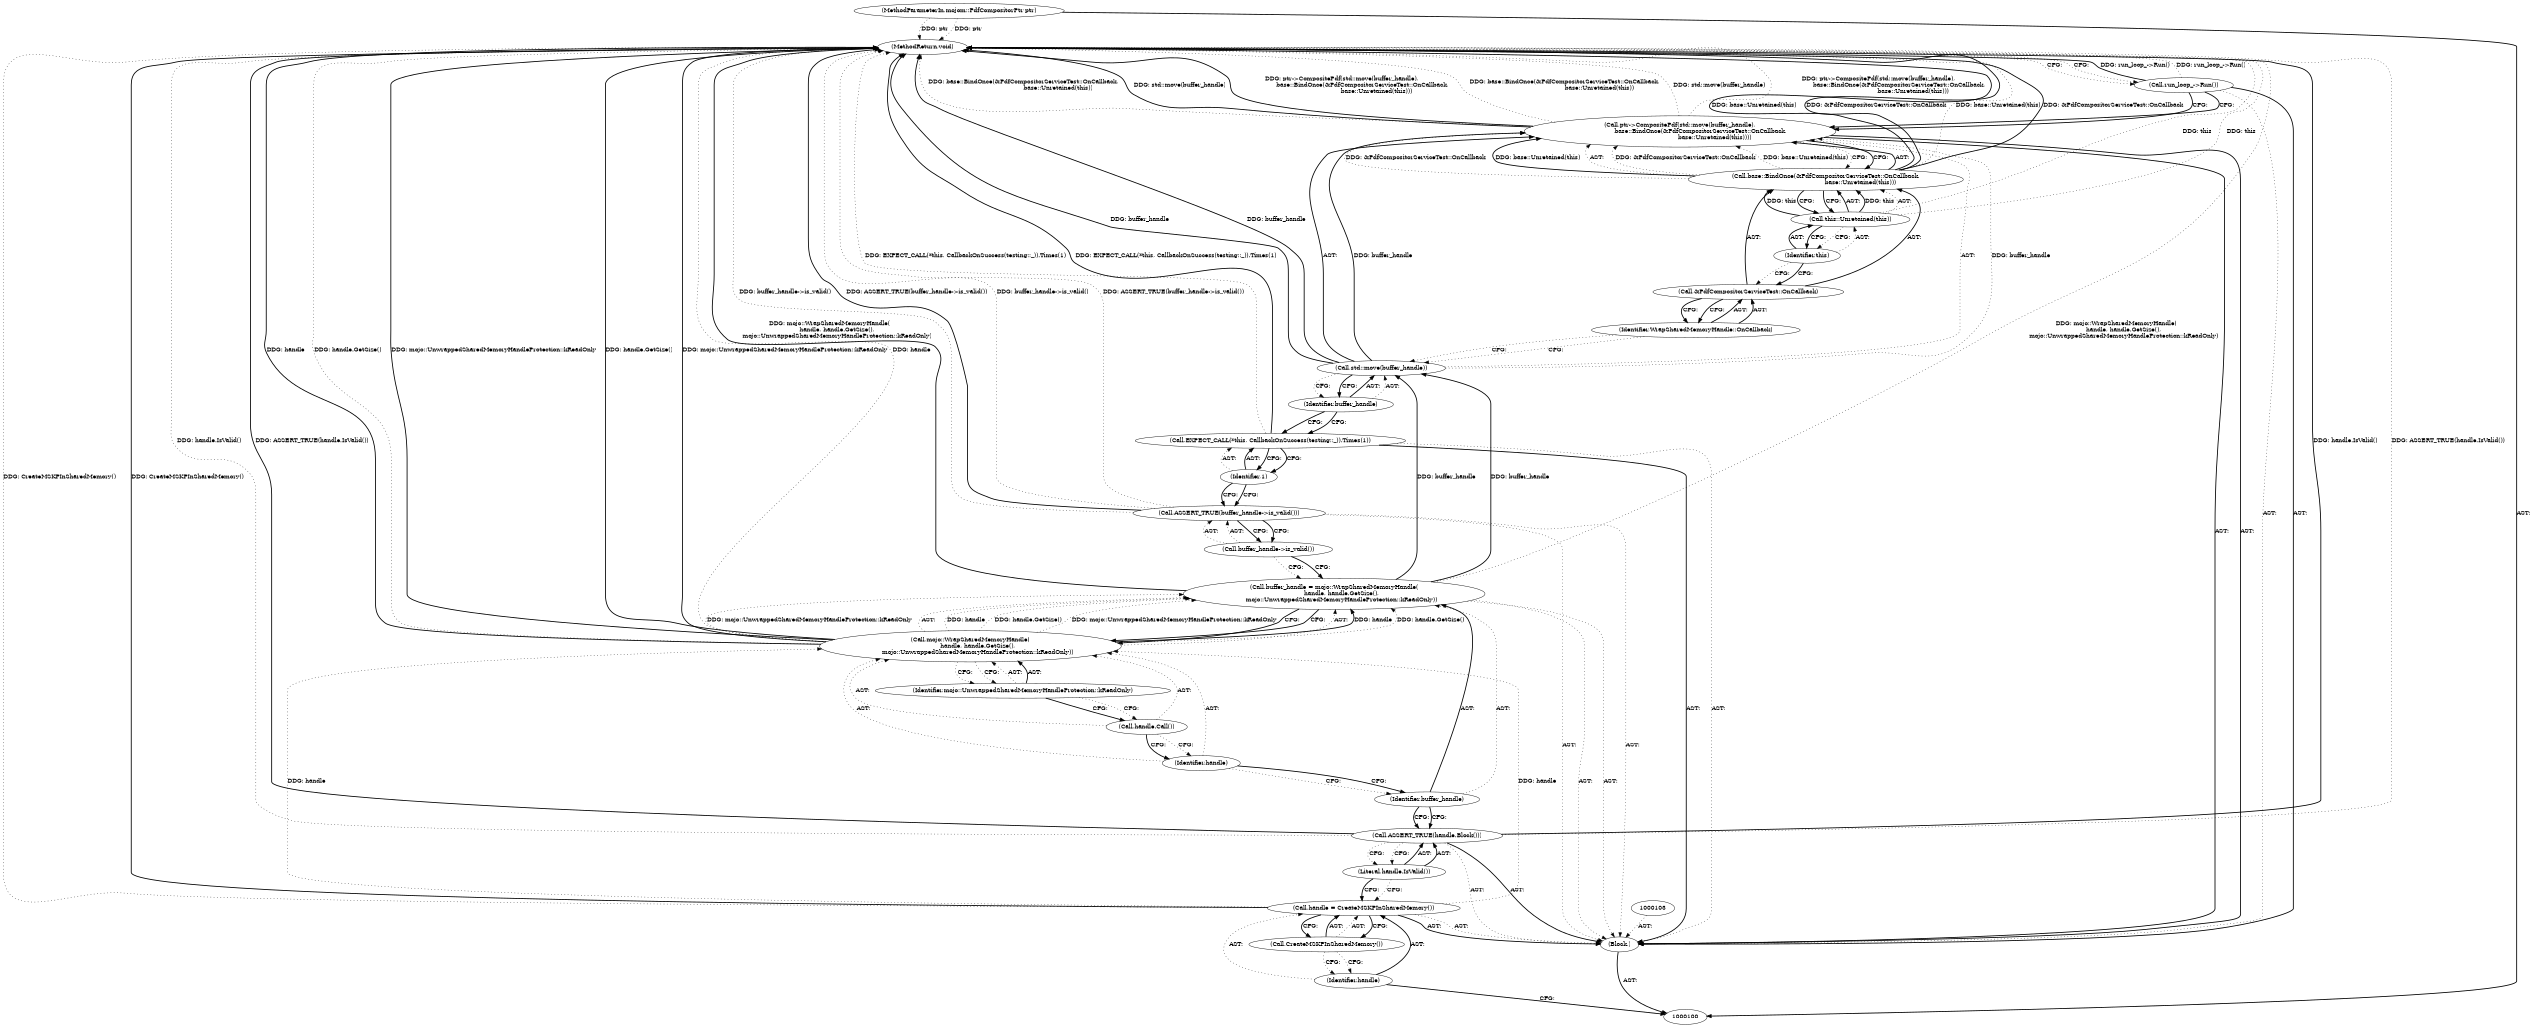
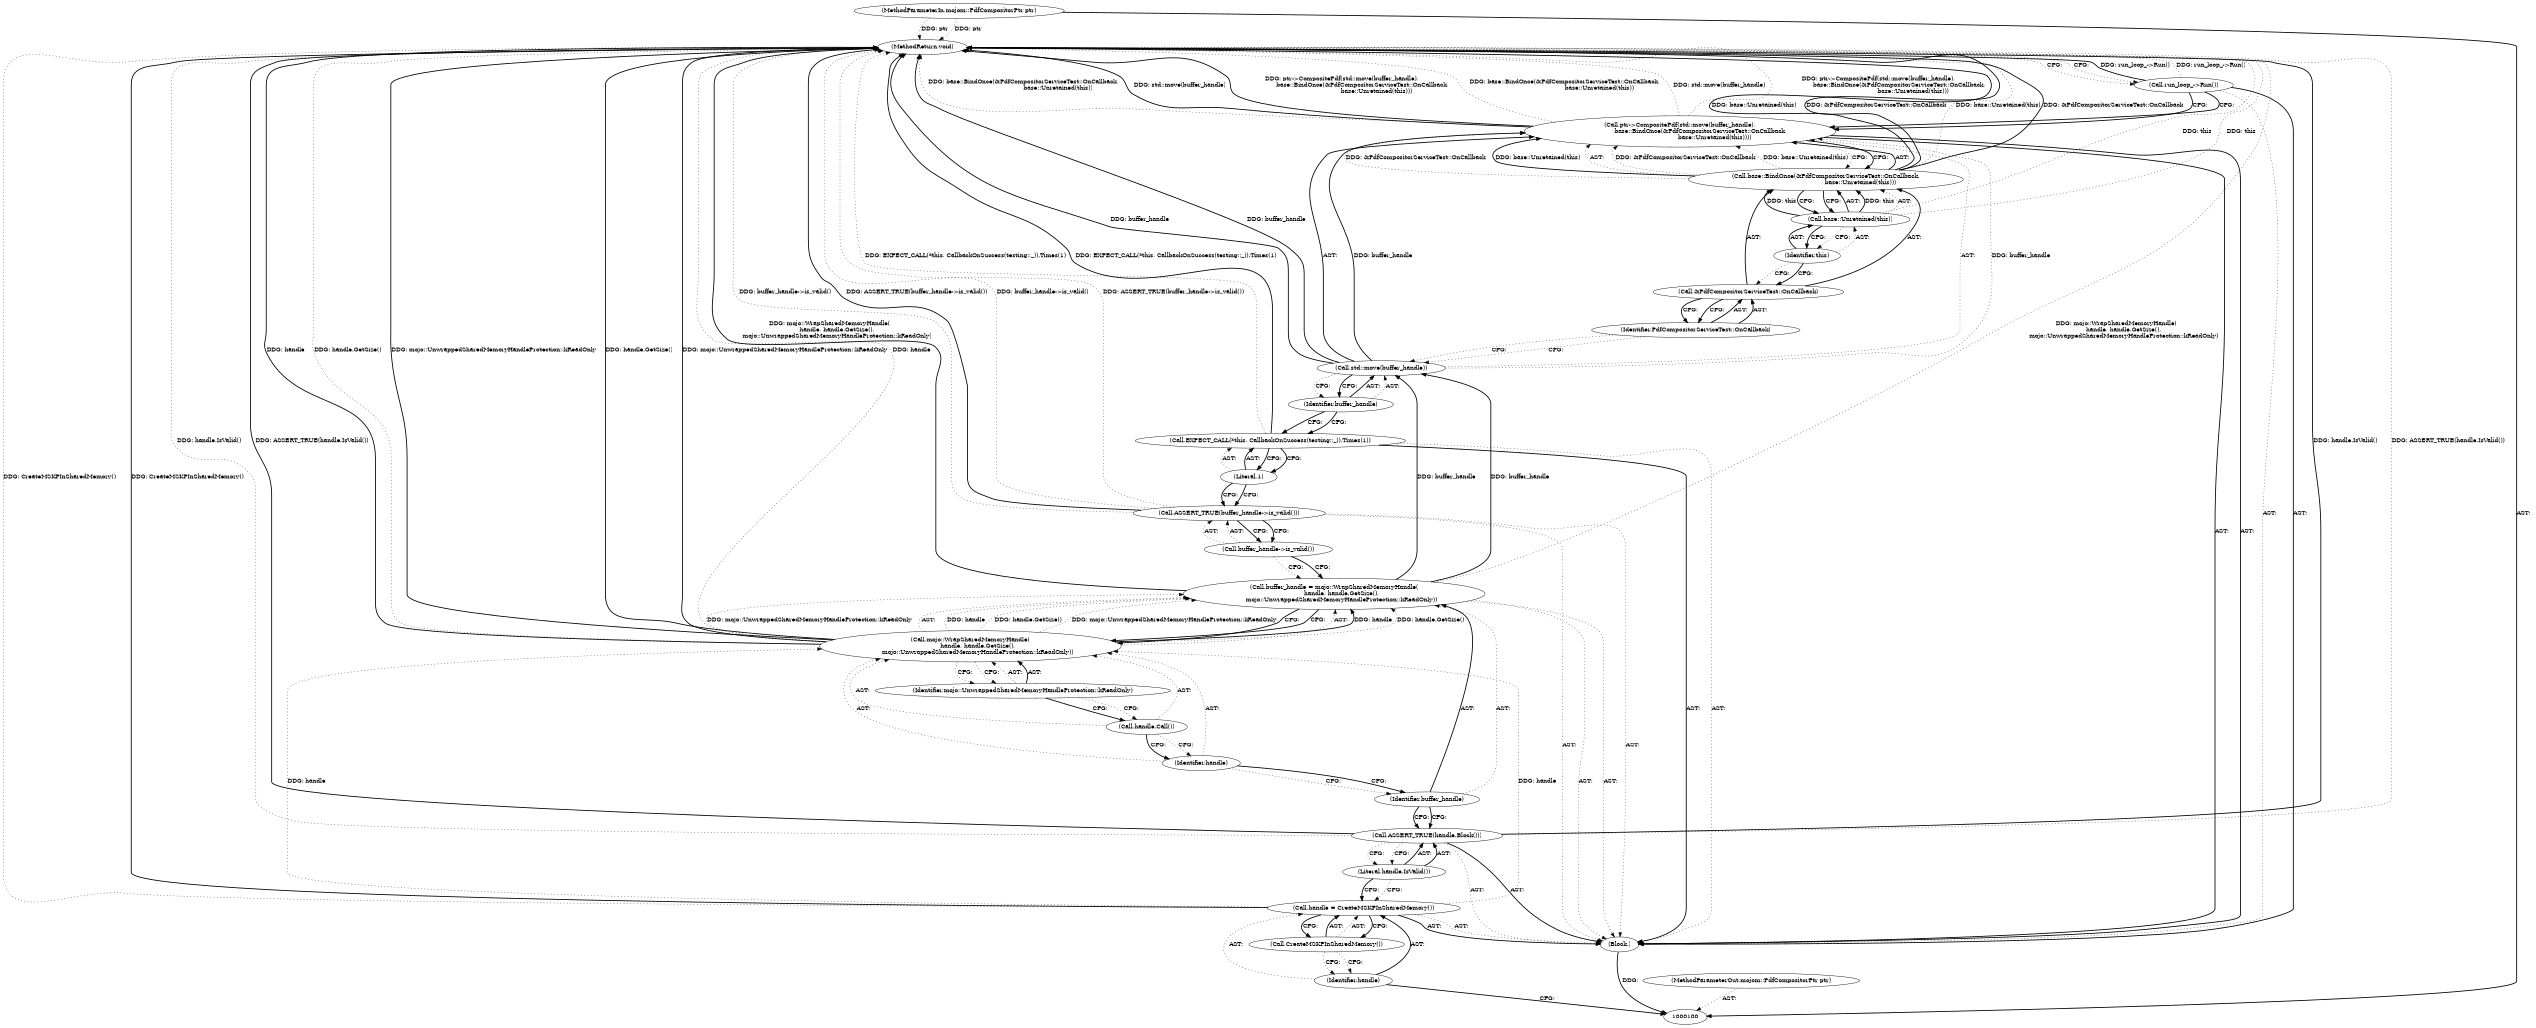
(1850, 219) -> (1850, 219)
(1696, 330) -> (1696, 330)
(1249, 477) -> (1249, 477)
(1653, 908) -> none
(1631, 981) -> (1631, 981)
none -> (1751, 981)
